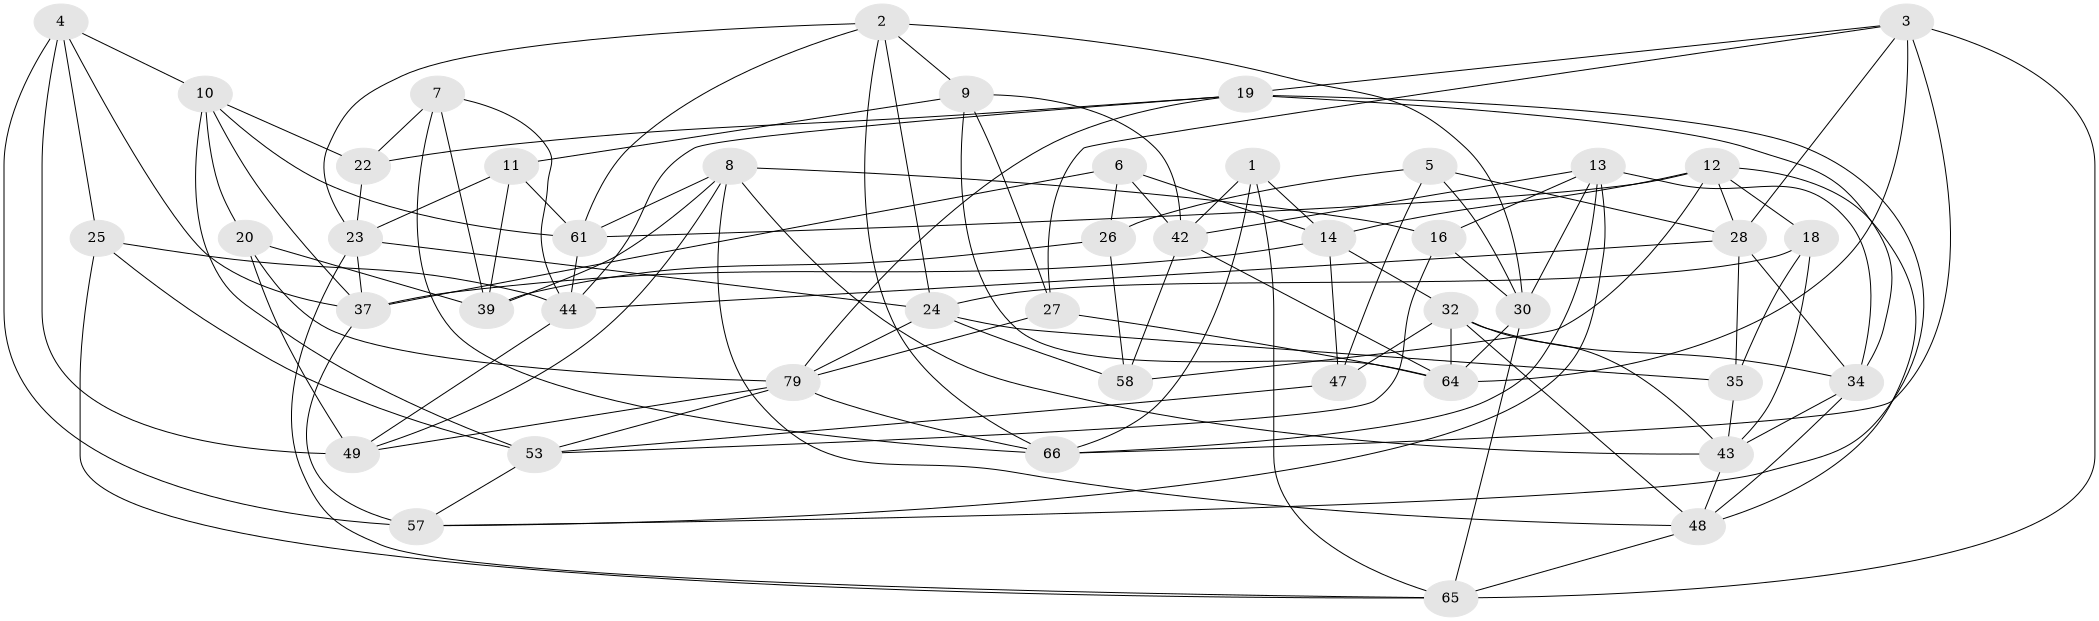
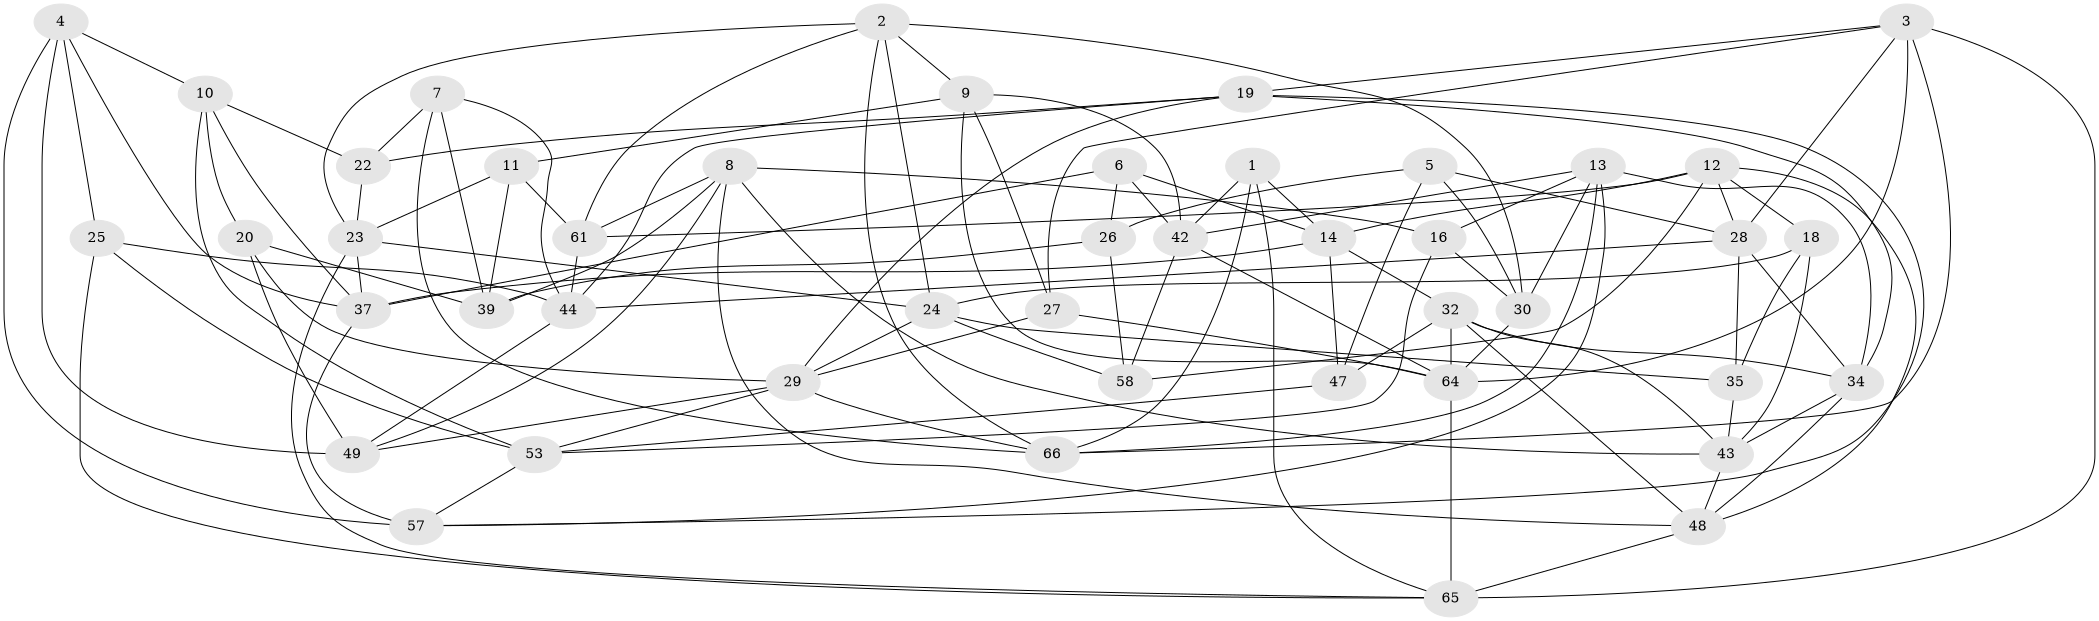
(375, 202) -> none
(793, 383) -> (793, 383)
(1486, 461) -> (1451, 491)
